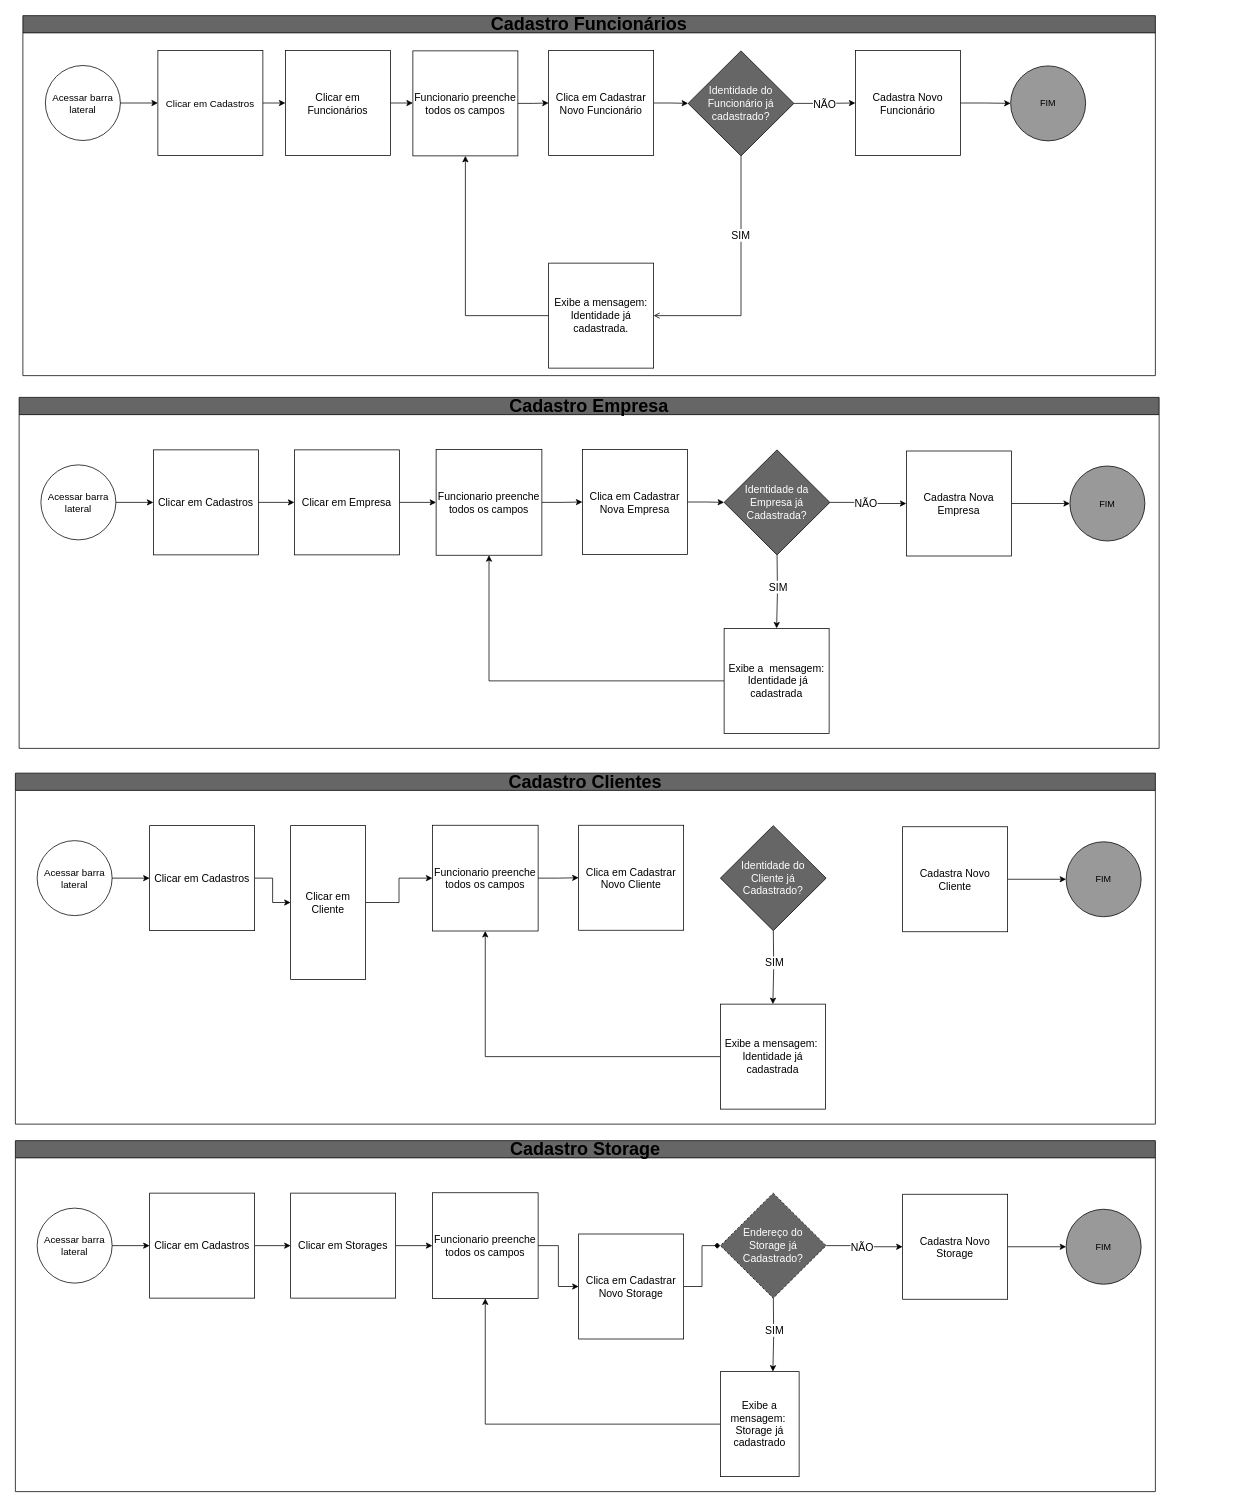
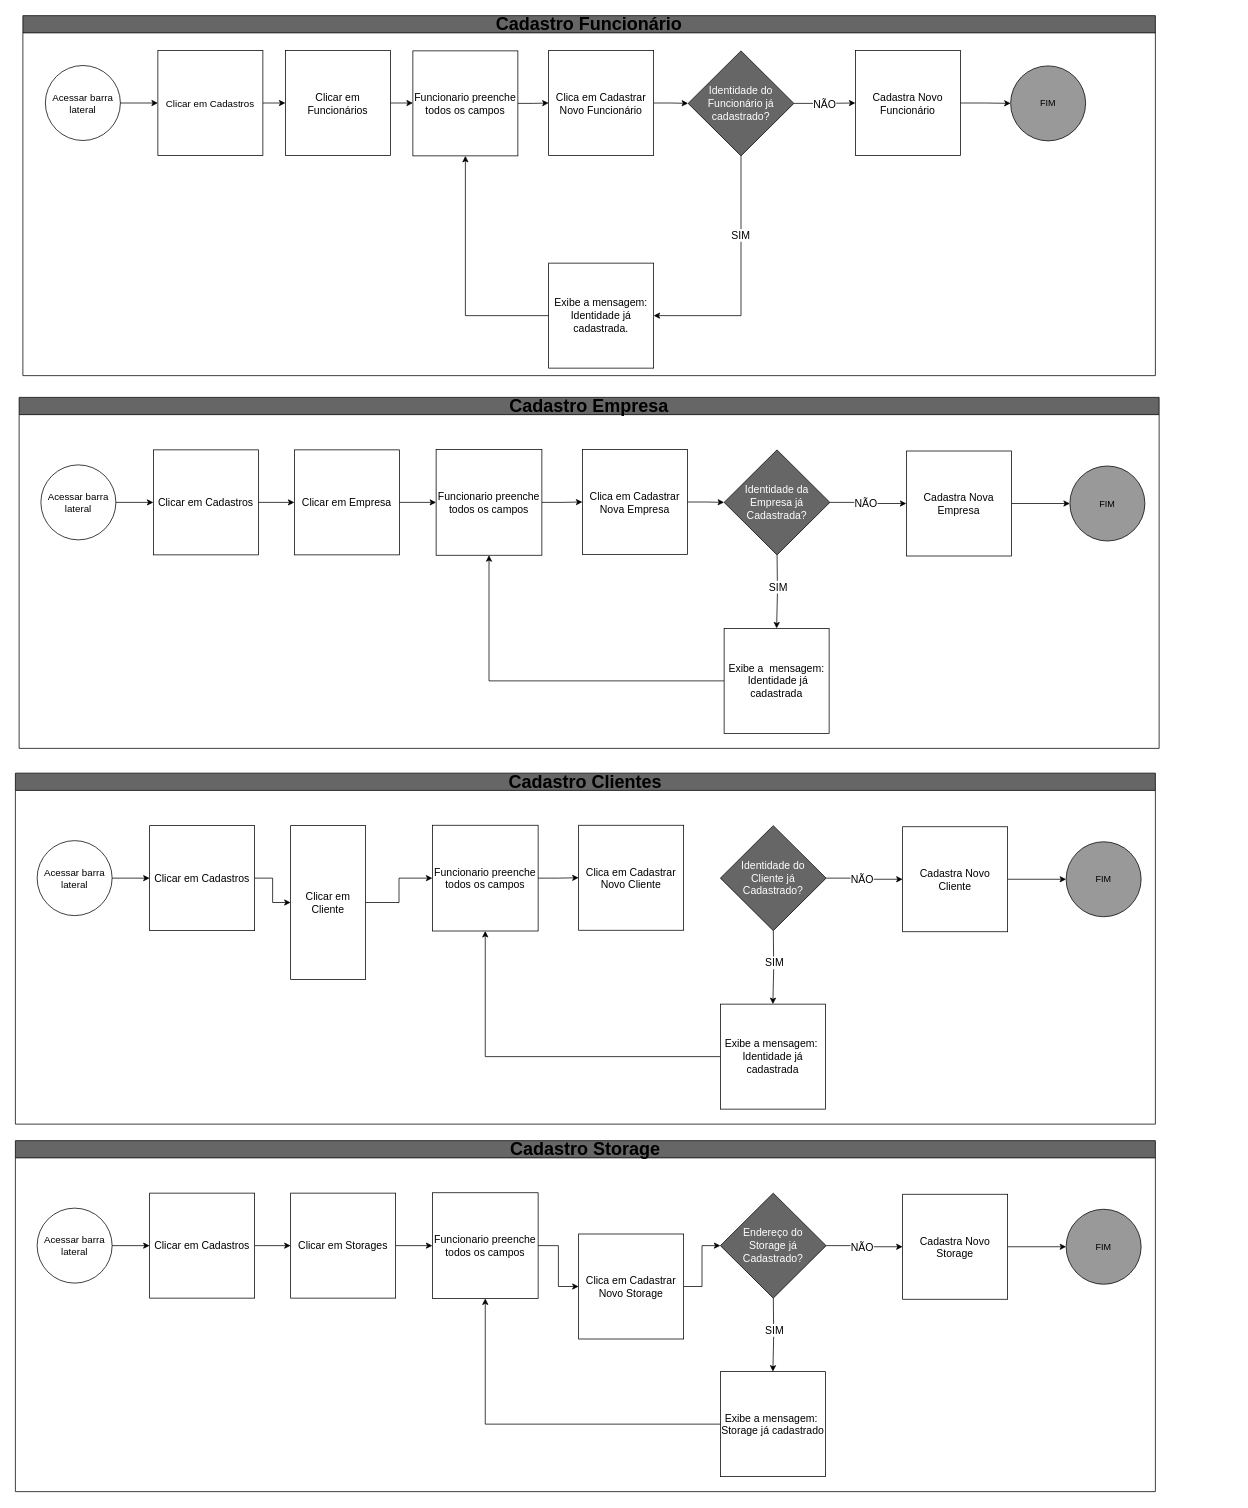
(589, 24) -> (589, 24)
(658, 315) -> (660, 315)
none -> (874, 879)
(714, 1245) -> (714, 1245)
(773, 1245) -> (773, 1245)
(760, 1424) -> (773, 1424)
